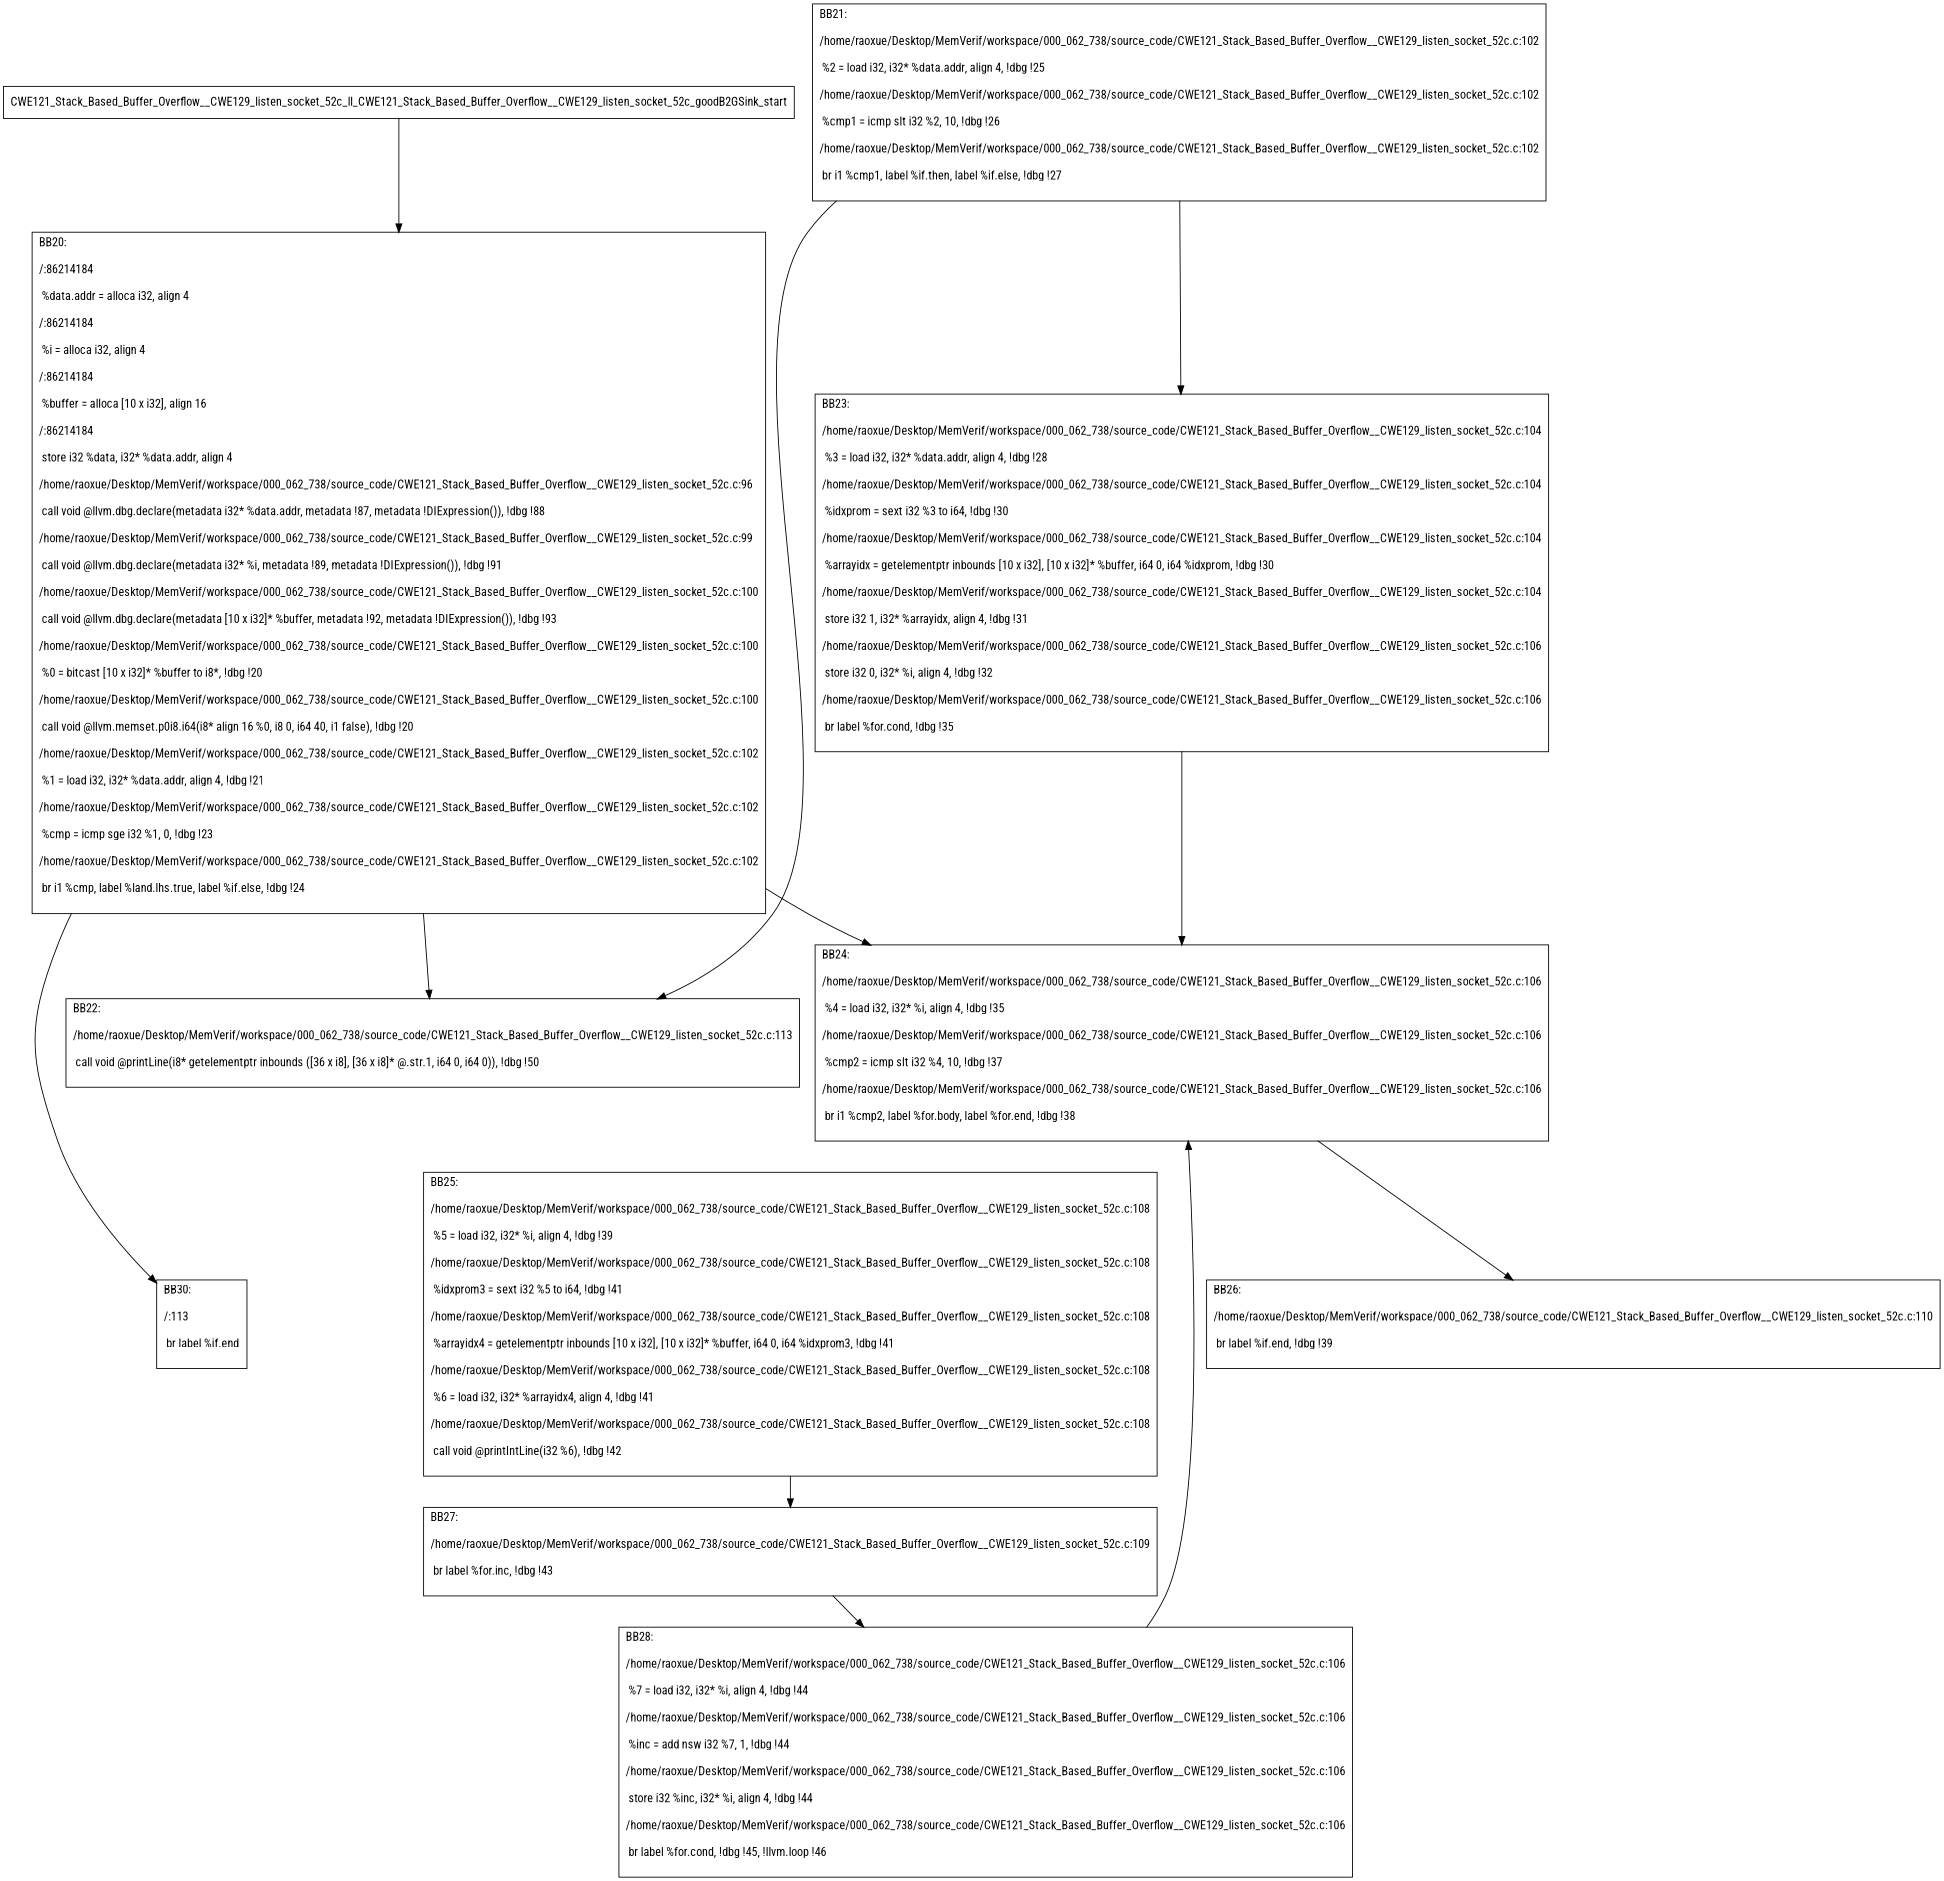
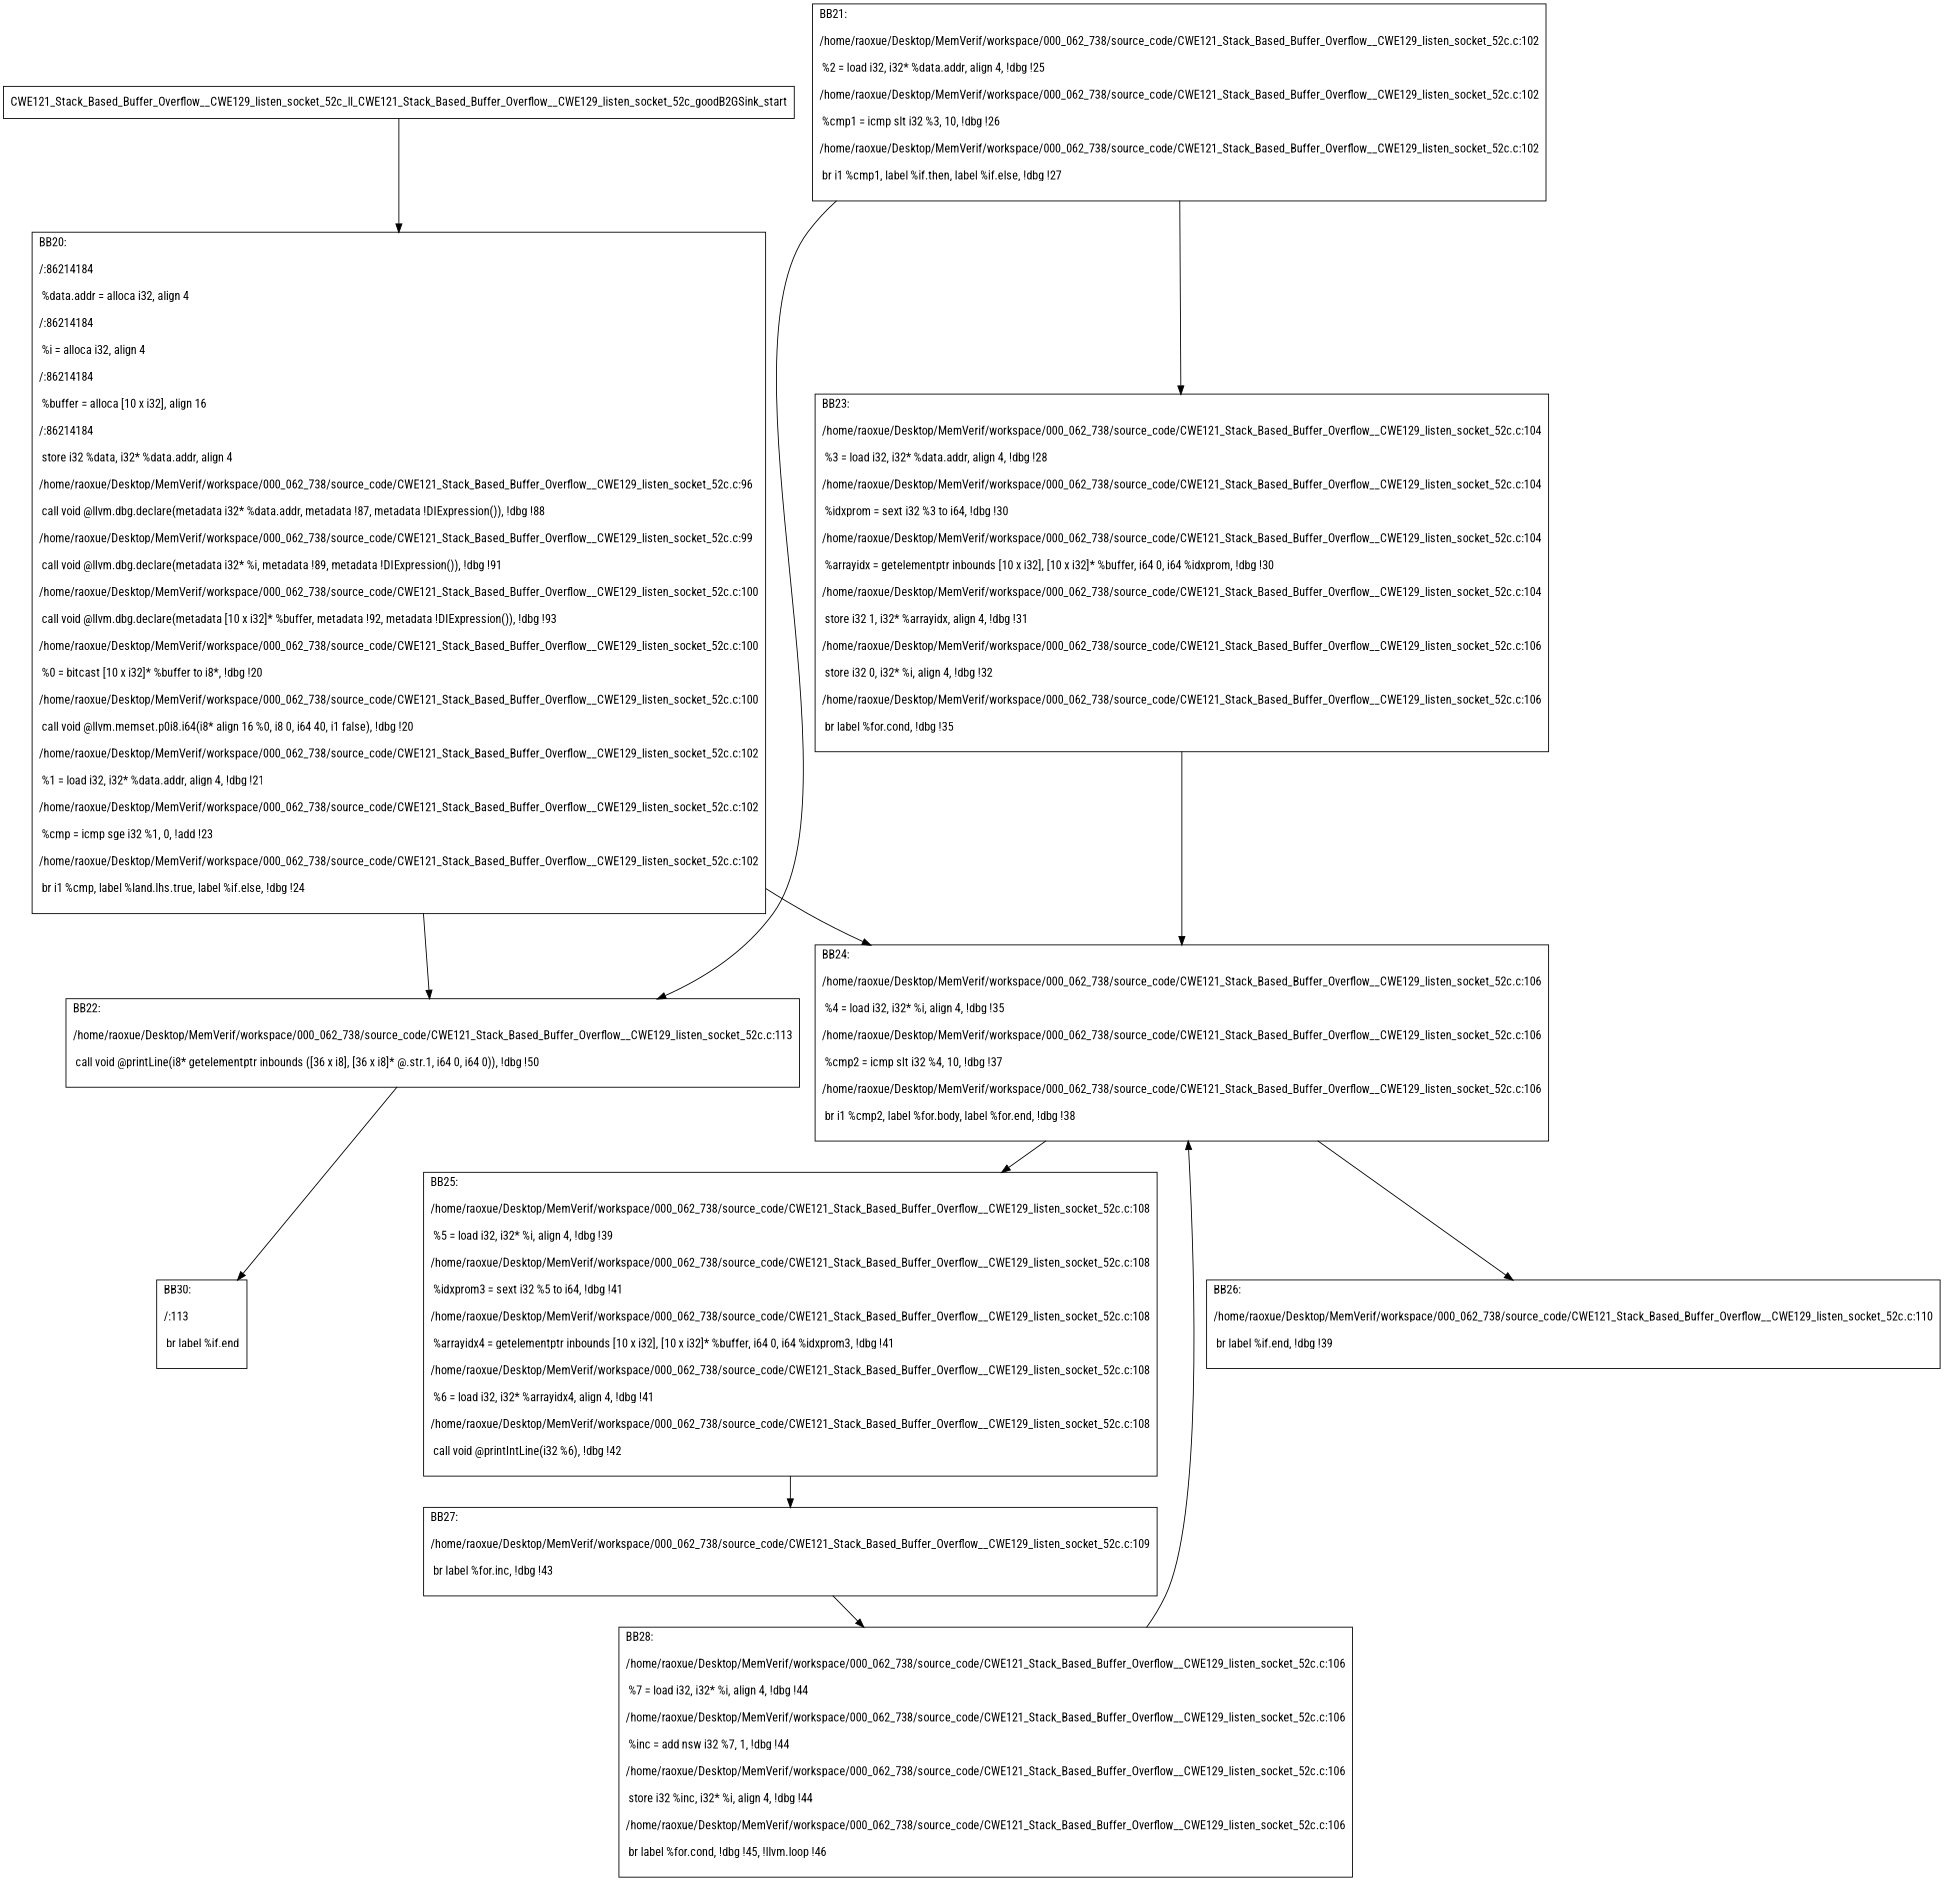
(910, 122) -> (910, 122)
(126, 835) -> (126, 835)
(47, 1107) -> (320, 1180)
none -> (1027, 1154)
